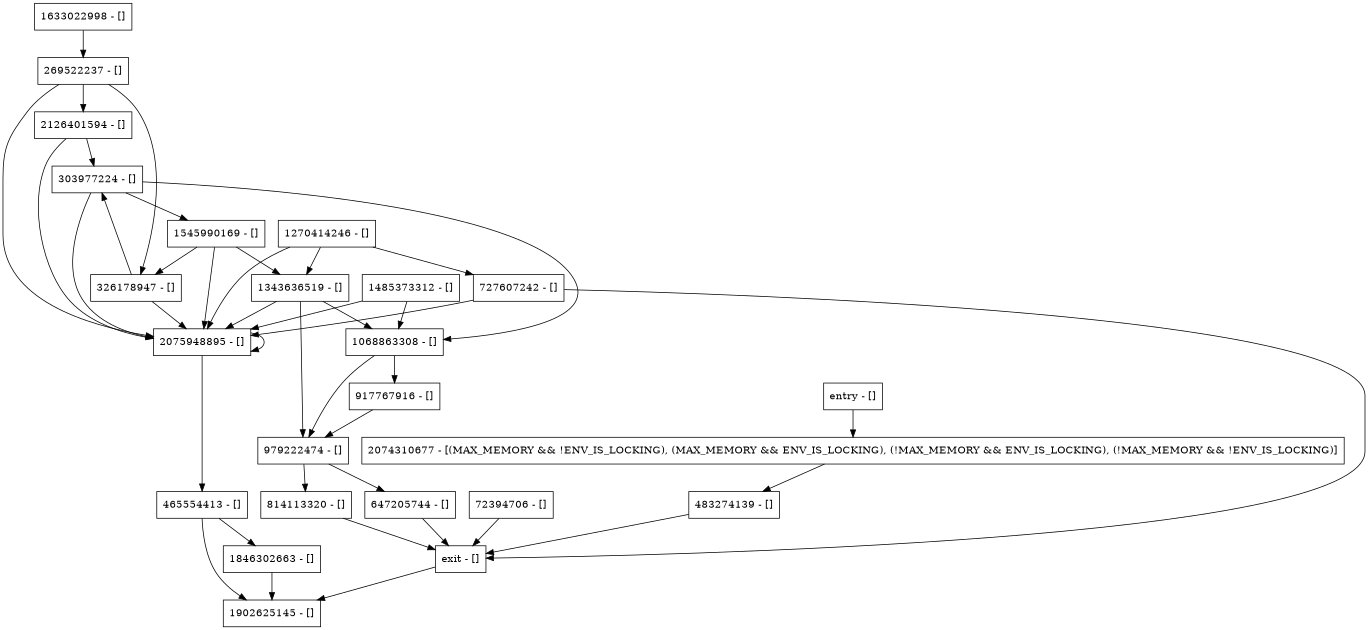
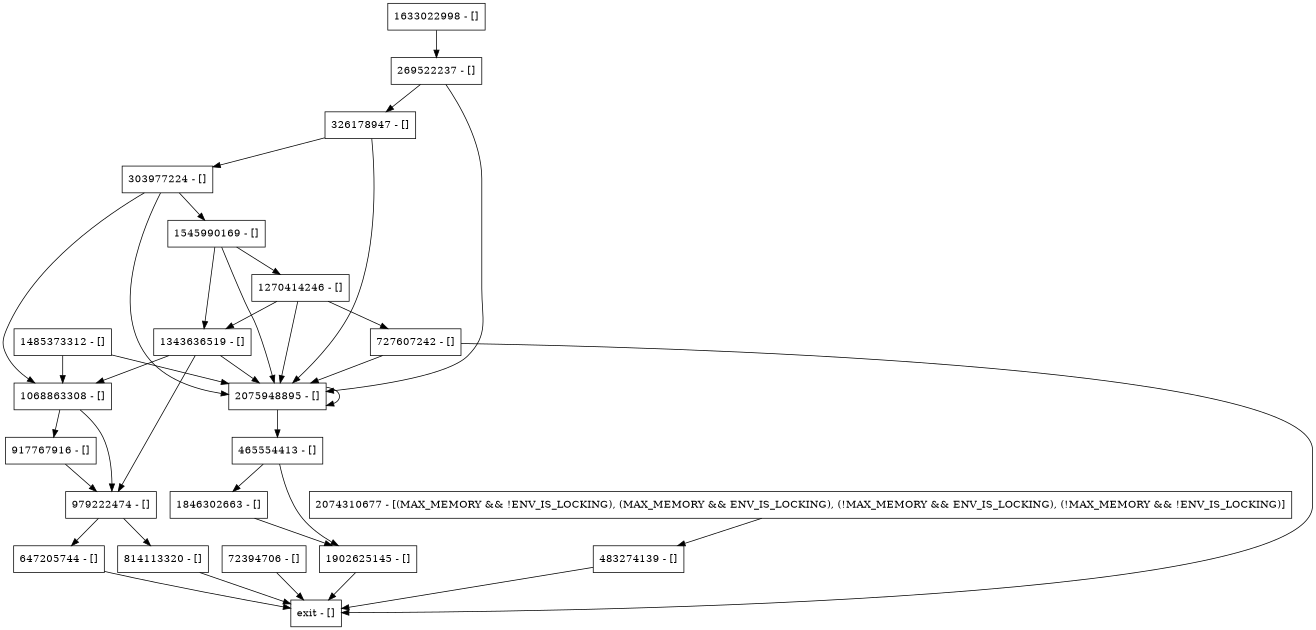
(83, 125) -> none
(179, 259) -> (255, 259)
(853, 396) -> none
(380, 582) -> (345, 584)
